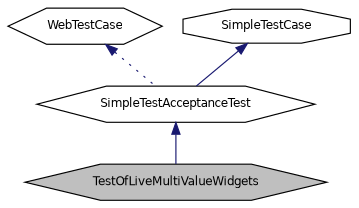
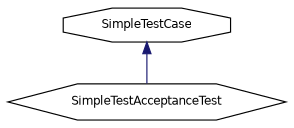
(85, 26) -> none
(176, 182) -> none
